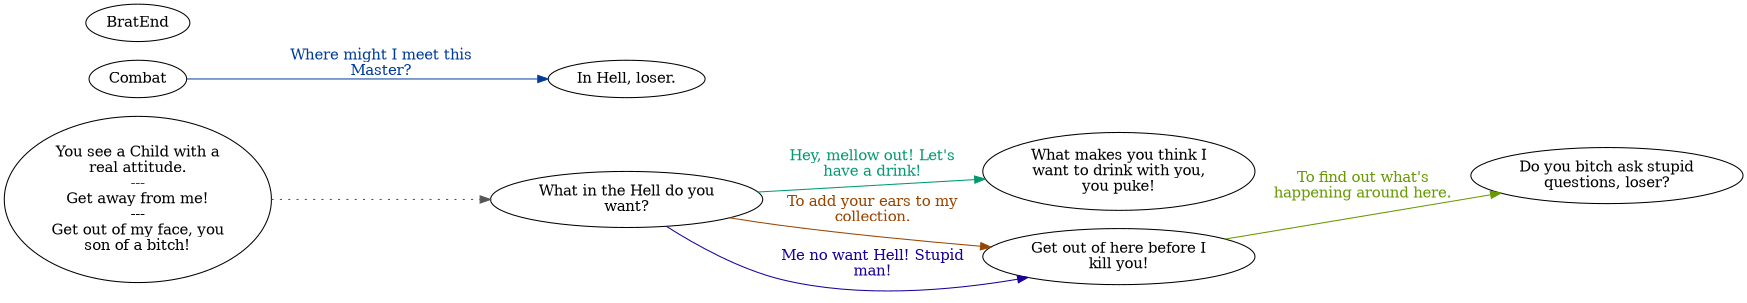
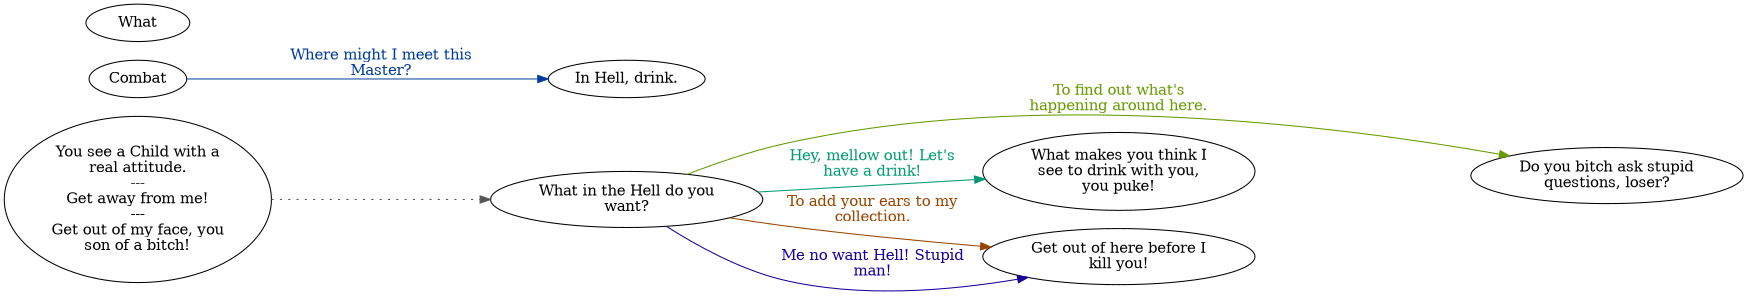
(138, 23) -> (138, 23)
(627, 79) -> (627, 79)
(1119, 171) -> (1119, 171)
(1358, 217) -> (1091, 115)
